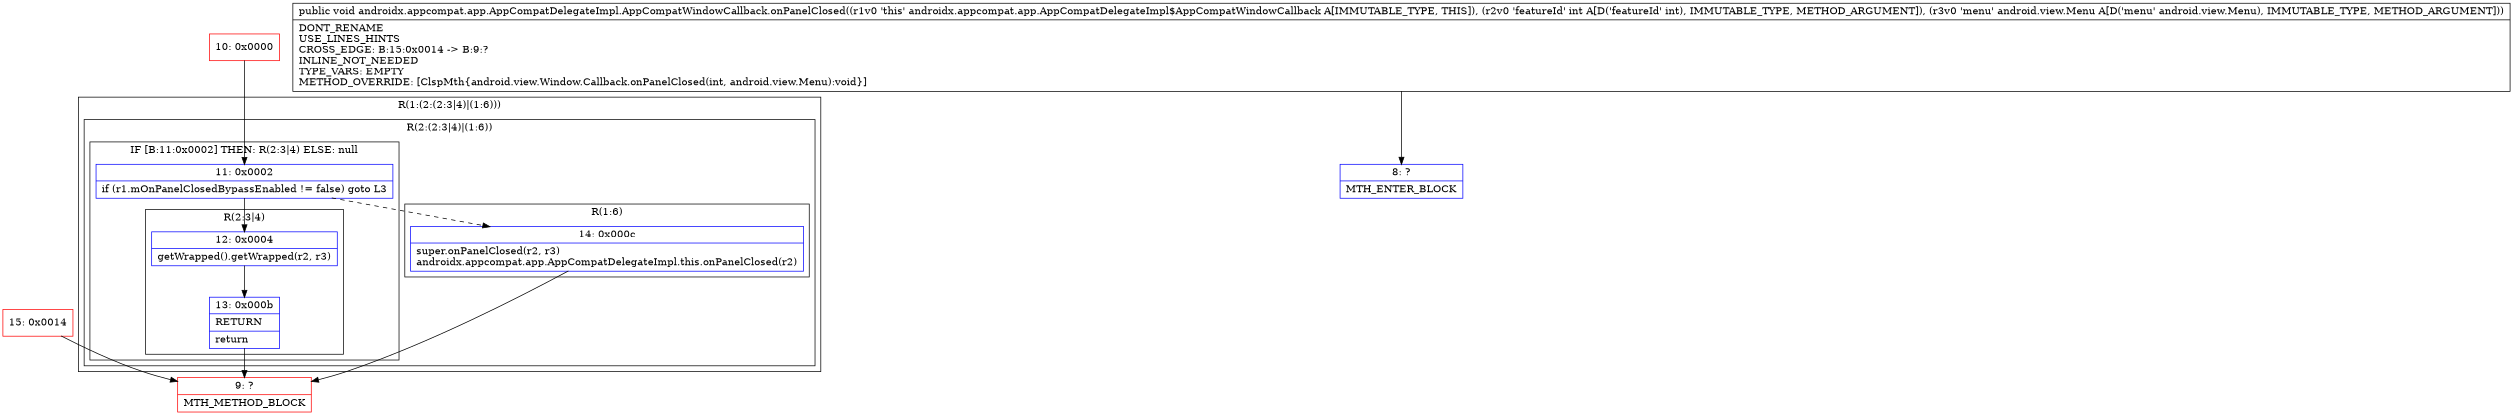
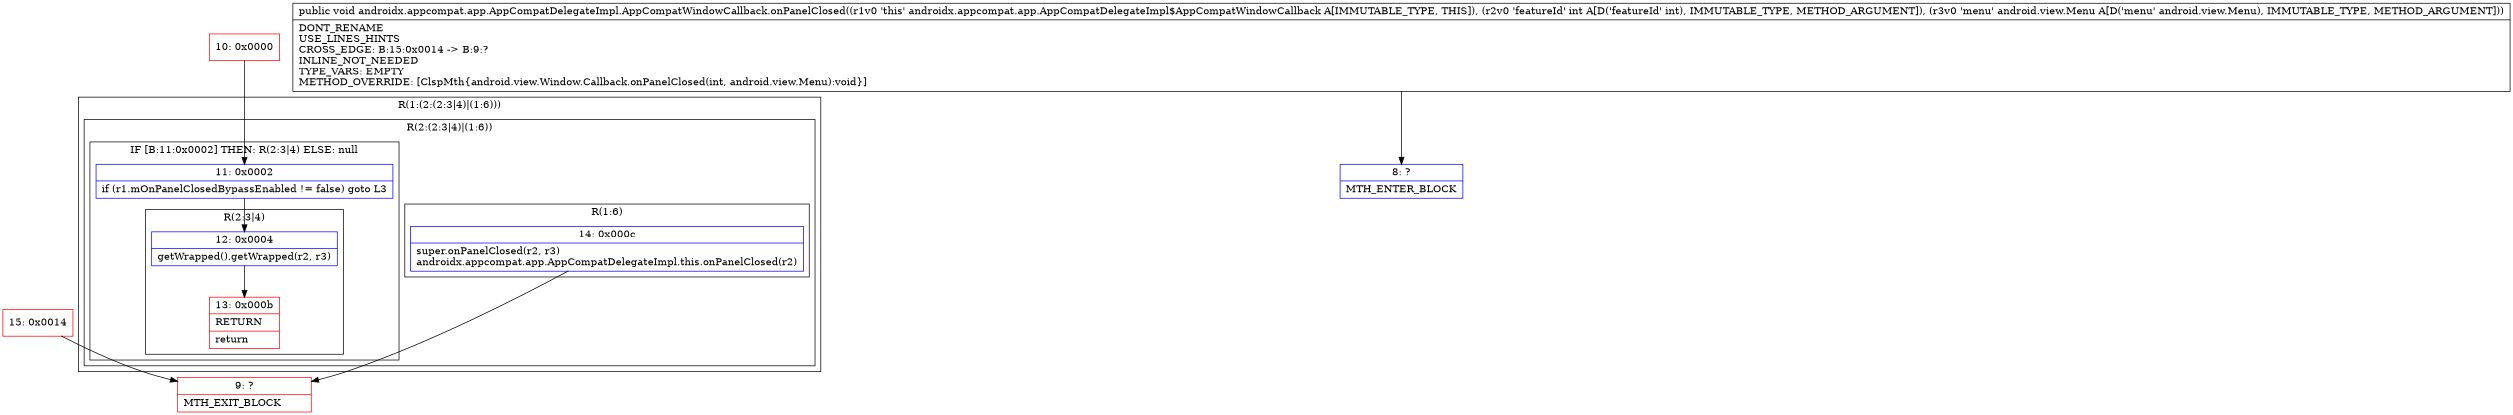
(411, 212) -> none
(244, 323) -> (244, 323)
(244, 359) -> none
(244, 403) -> (233, 403)
